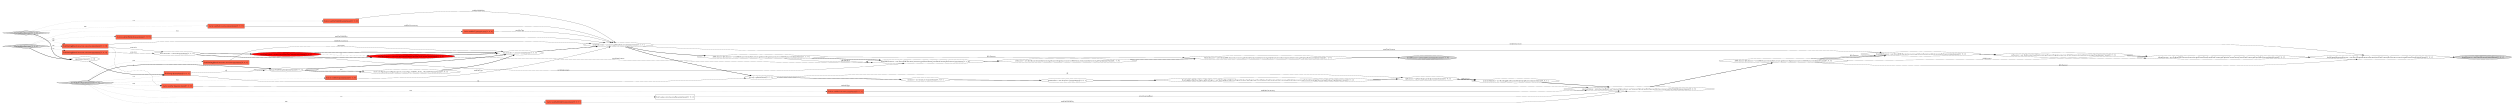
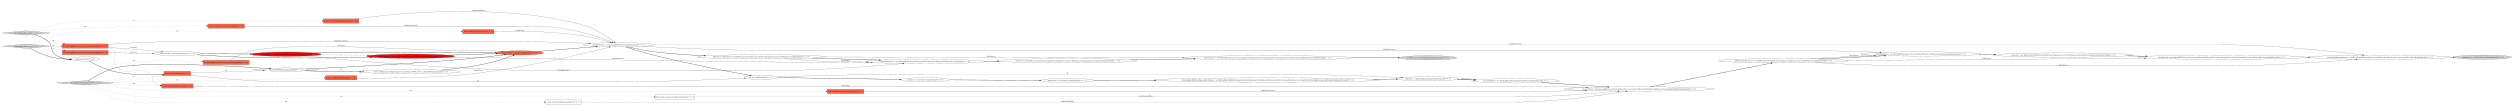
(134, 37) -> none
(520, 53) -> (520, 53)
(563, 102) -> (563, 102)
